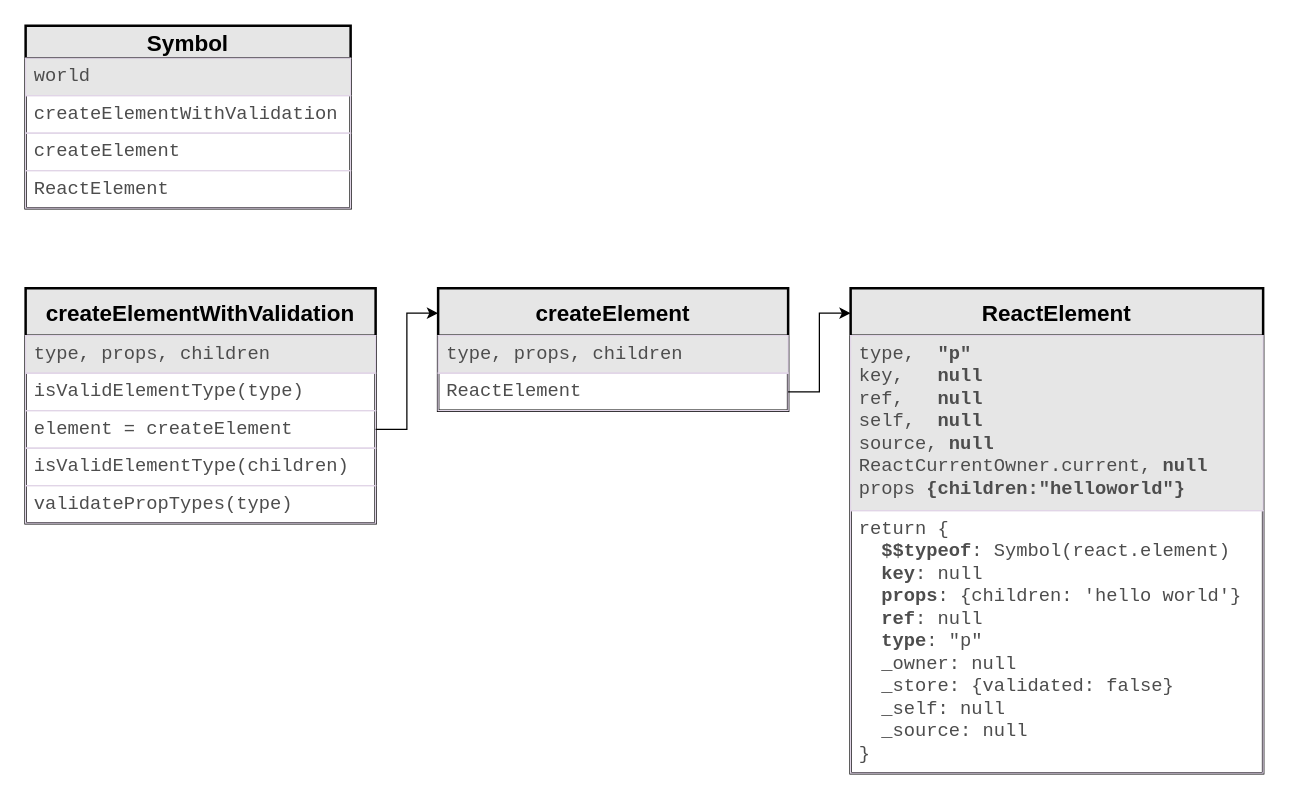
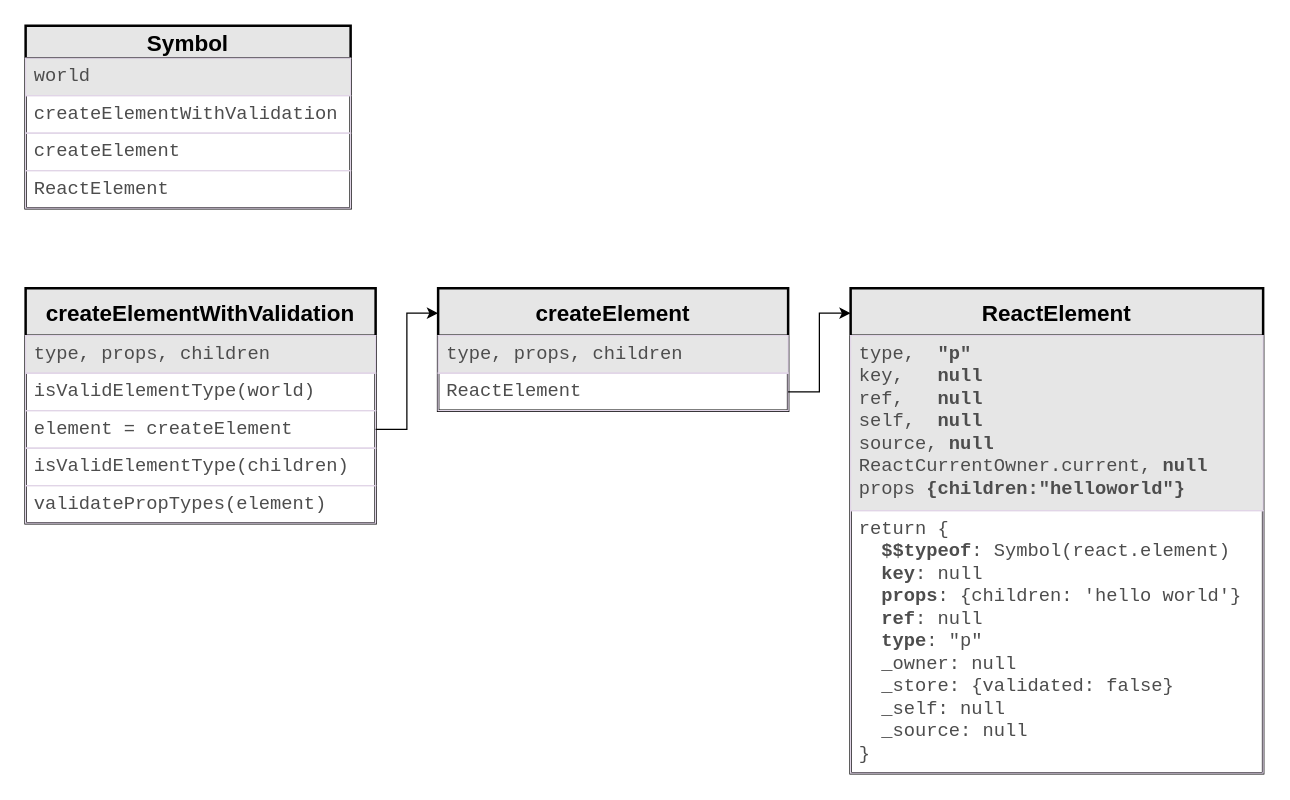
(151, 393) -> (153, 393)
(150, 506) -> (164, 506)
